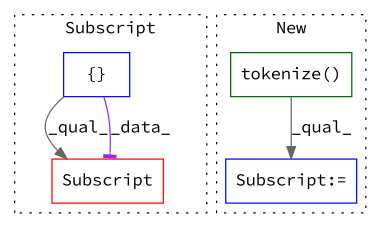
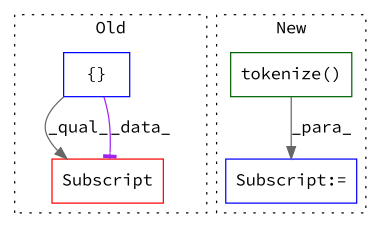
(111, 29) -> (111, 29)
(322, 128) -> (322, 128)
